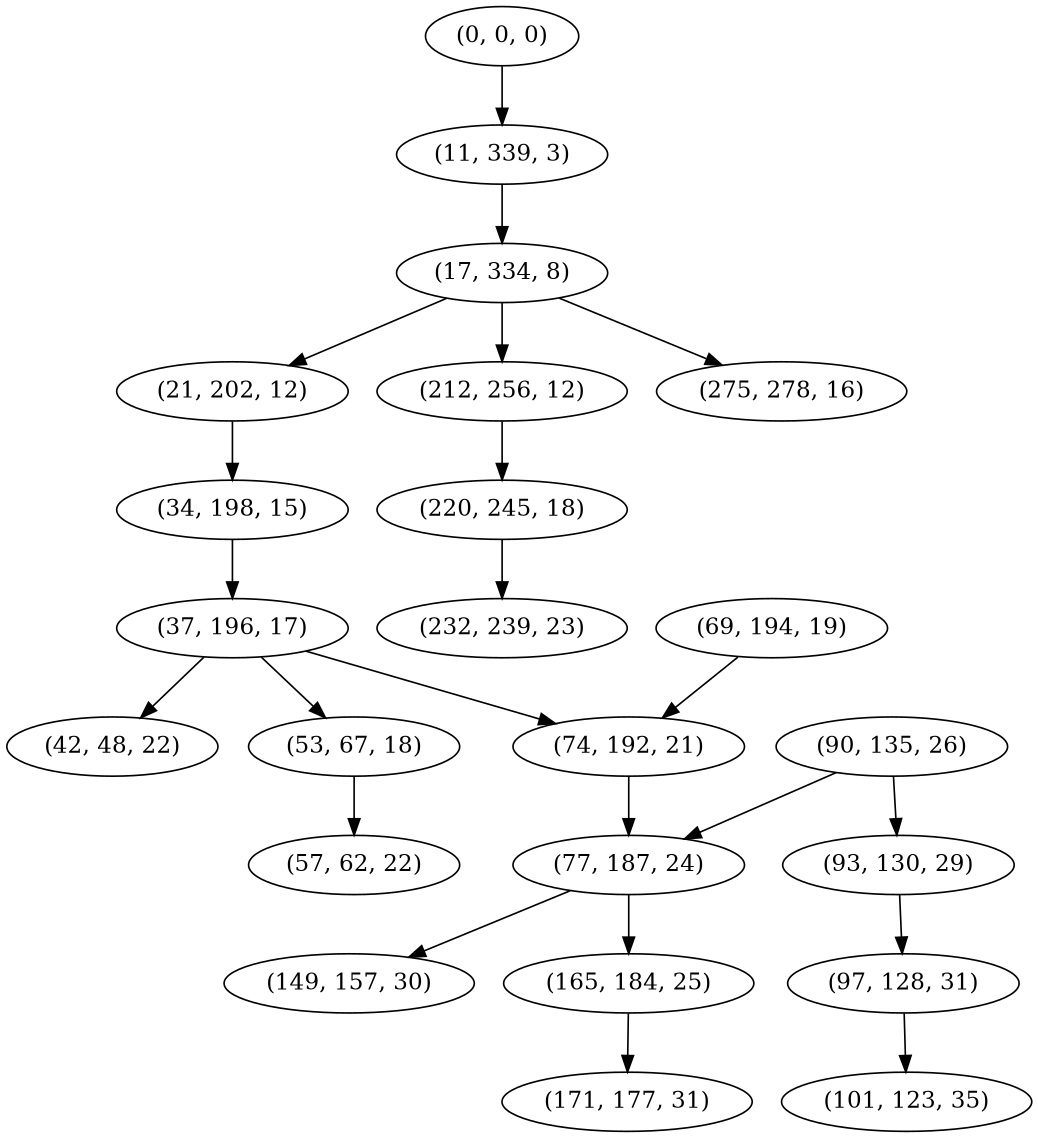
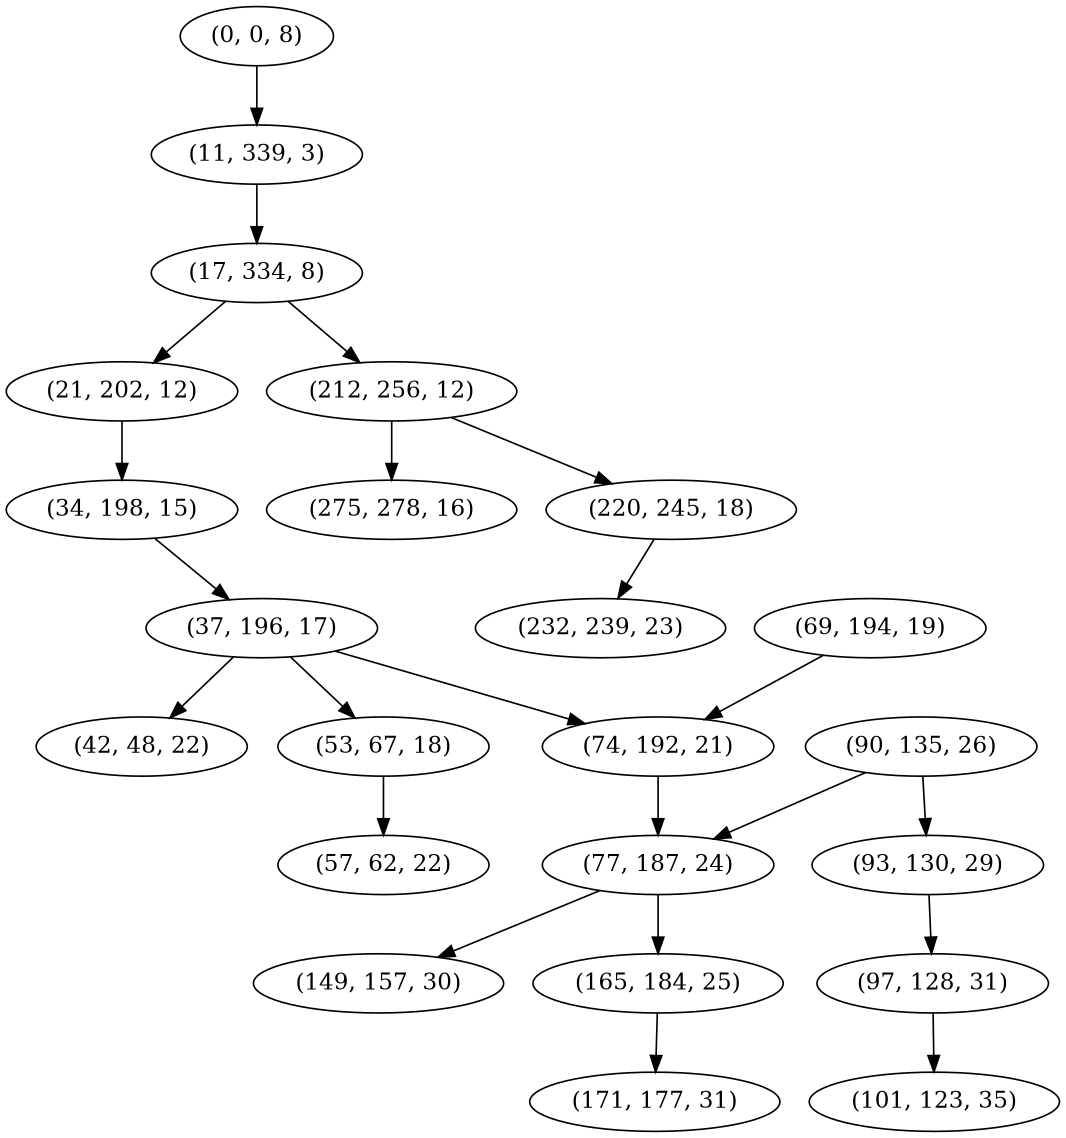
(502, 36) -> (257, 36)
(633, 328) -> (392, 443)
